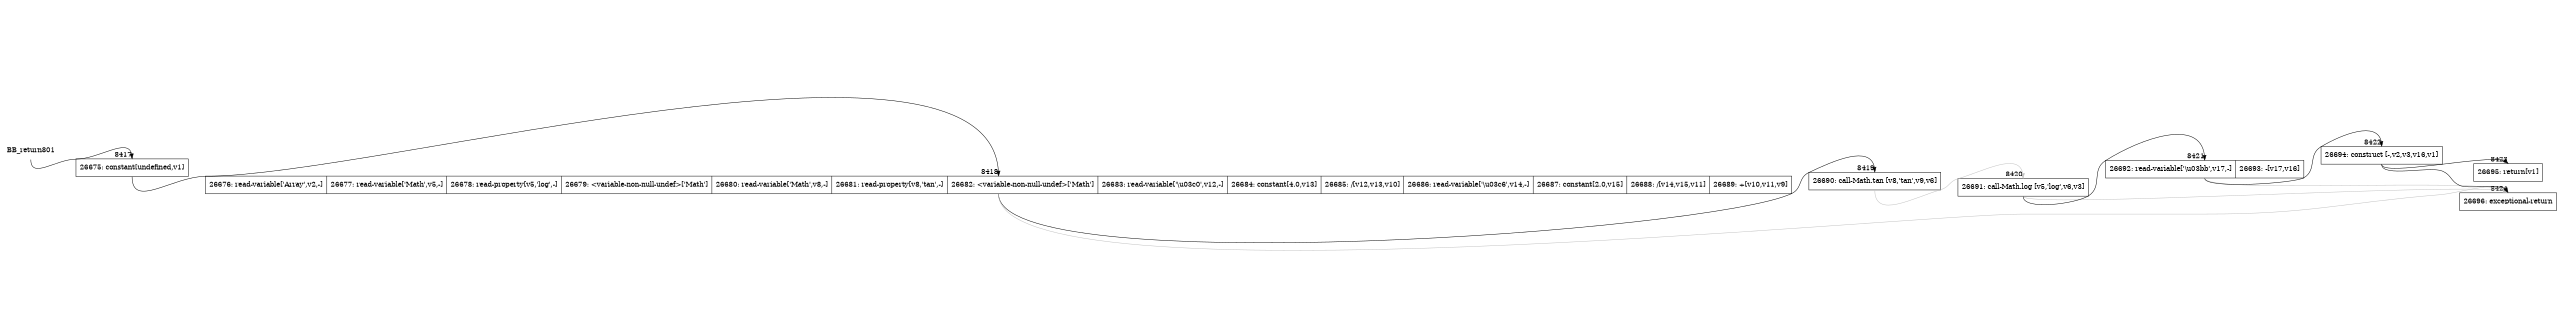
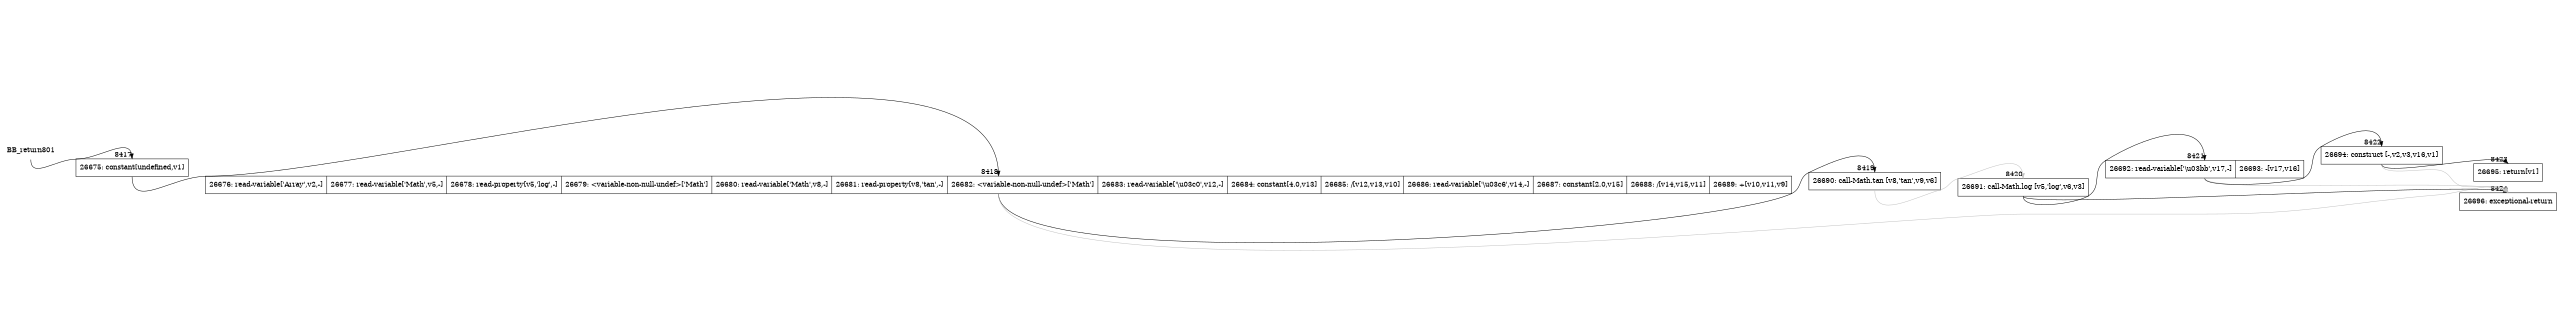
(2445, 172) -> (2445, 172)
(2263, 195) -> (2263, 195)
